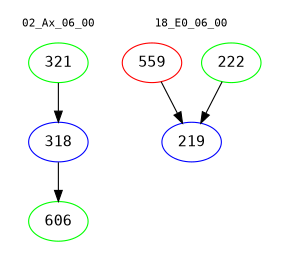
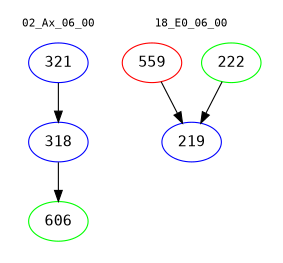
(58, 63) -> (58, 63)
